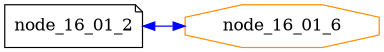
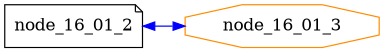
(282, 26) -> (282, 26)
